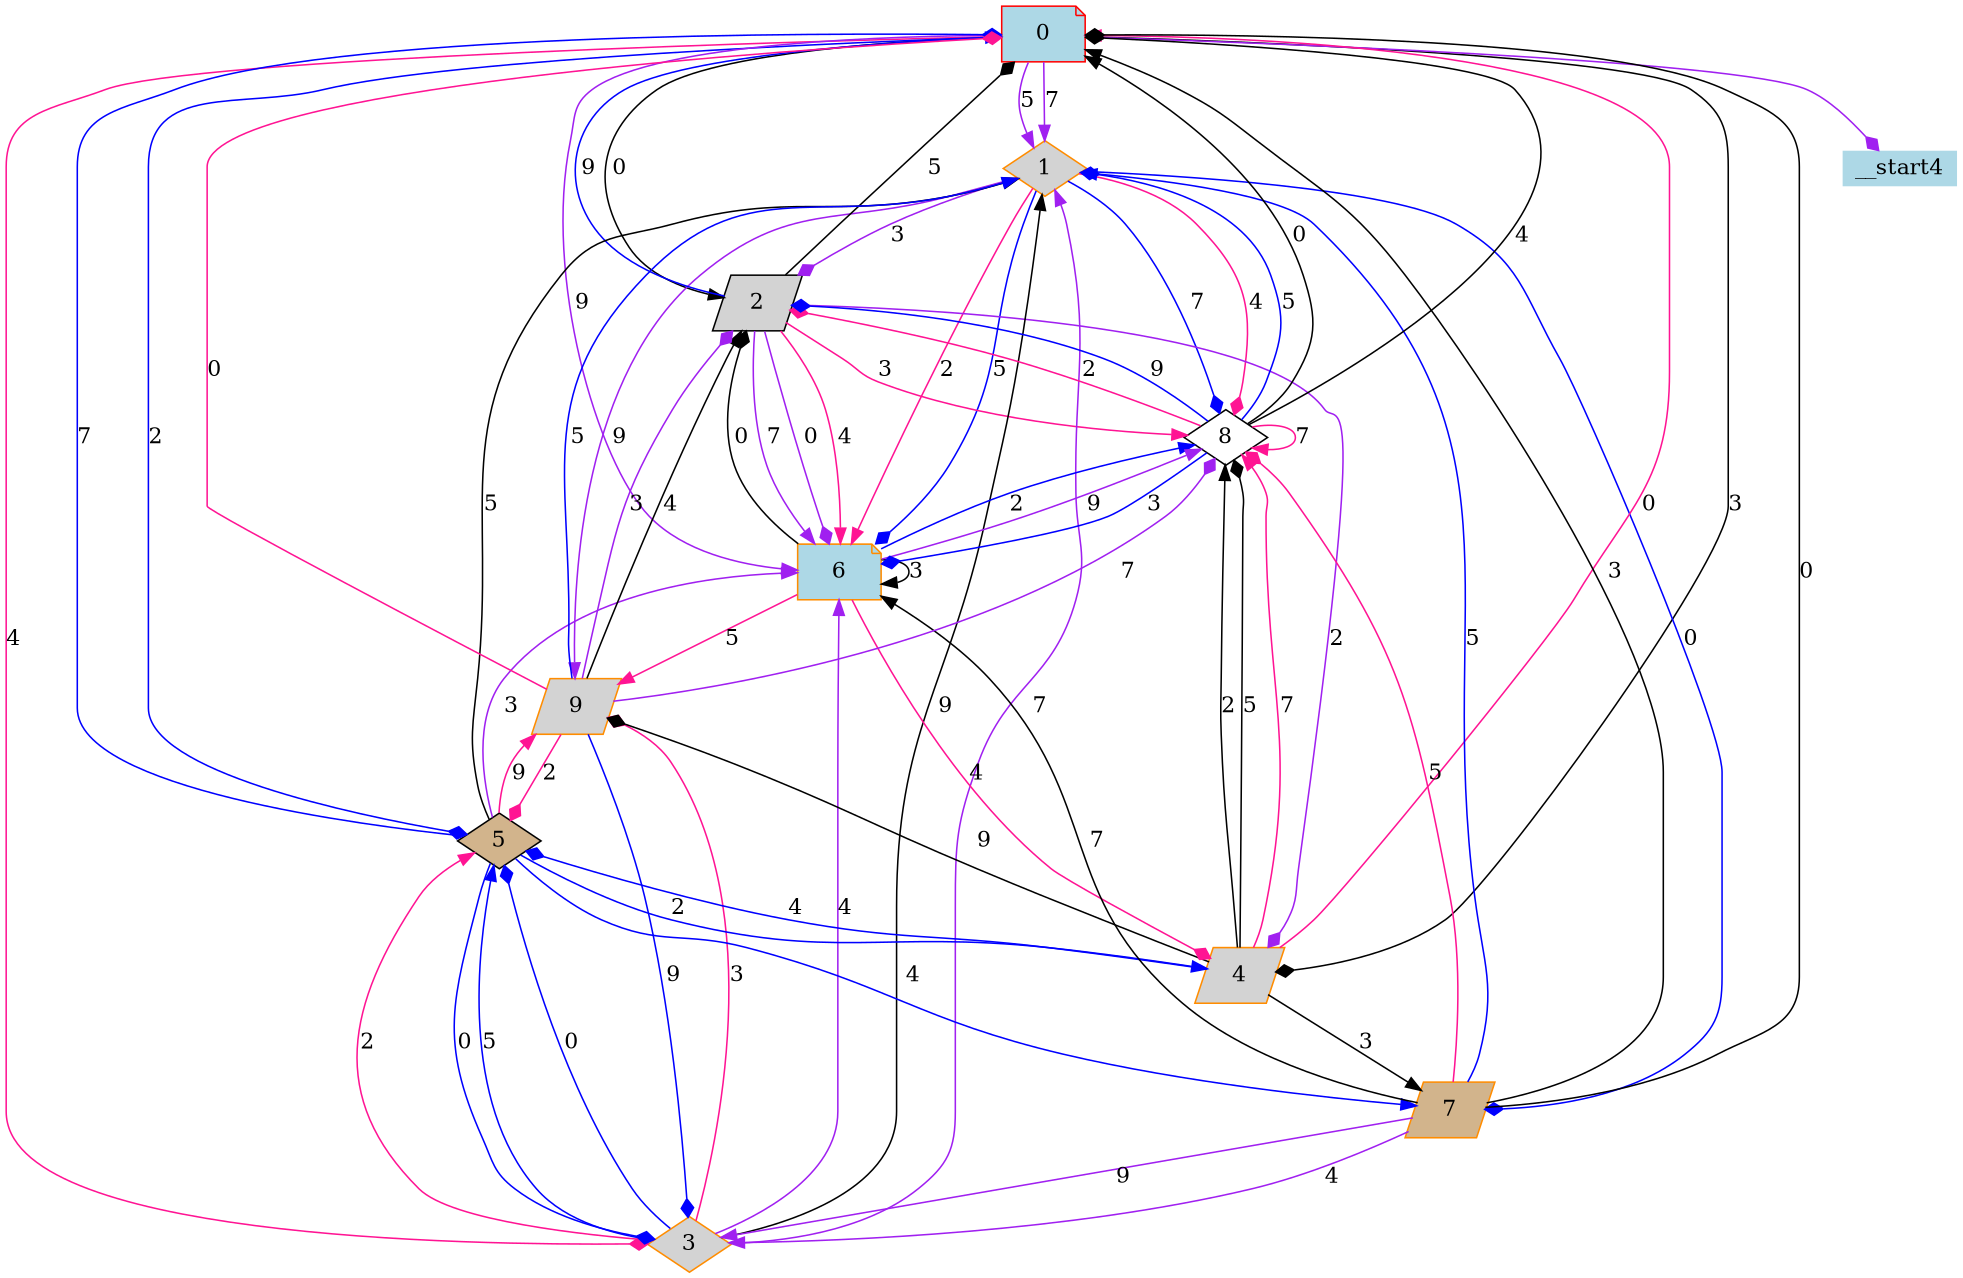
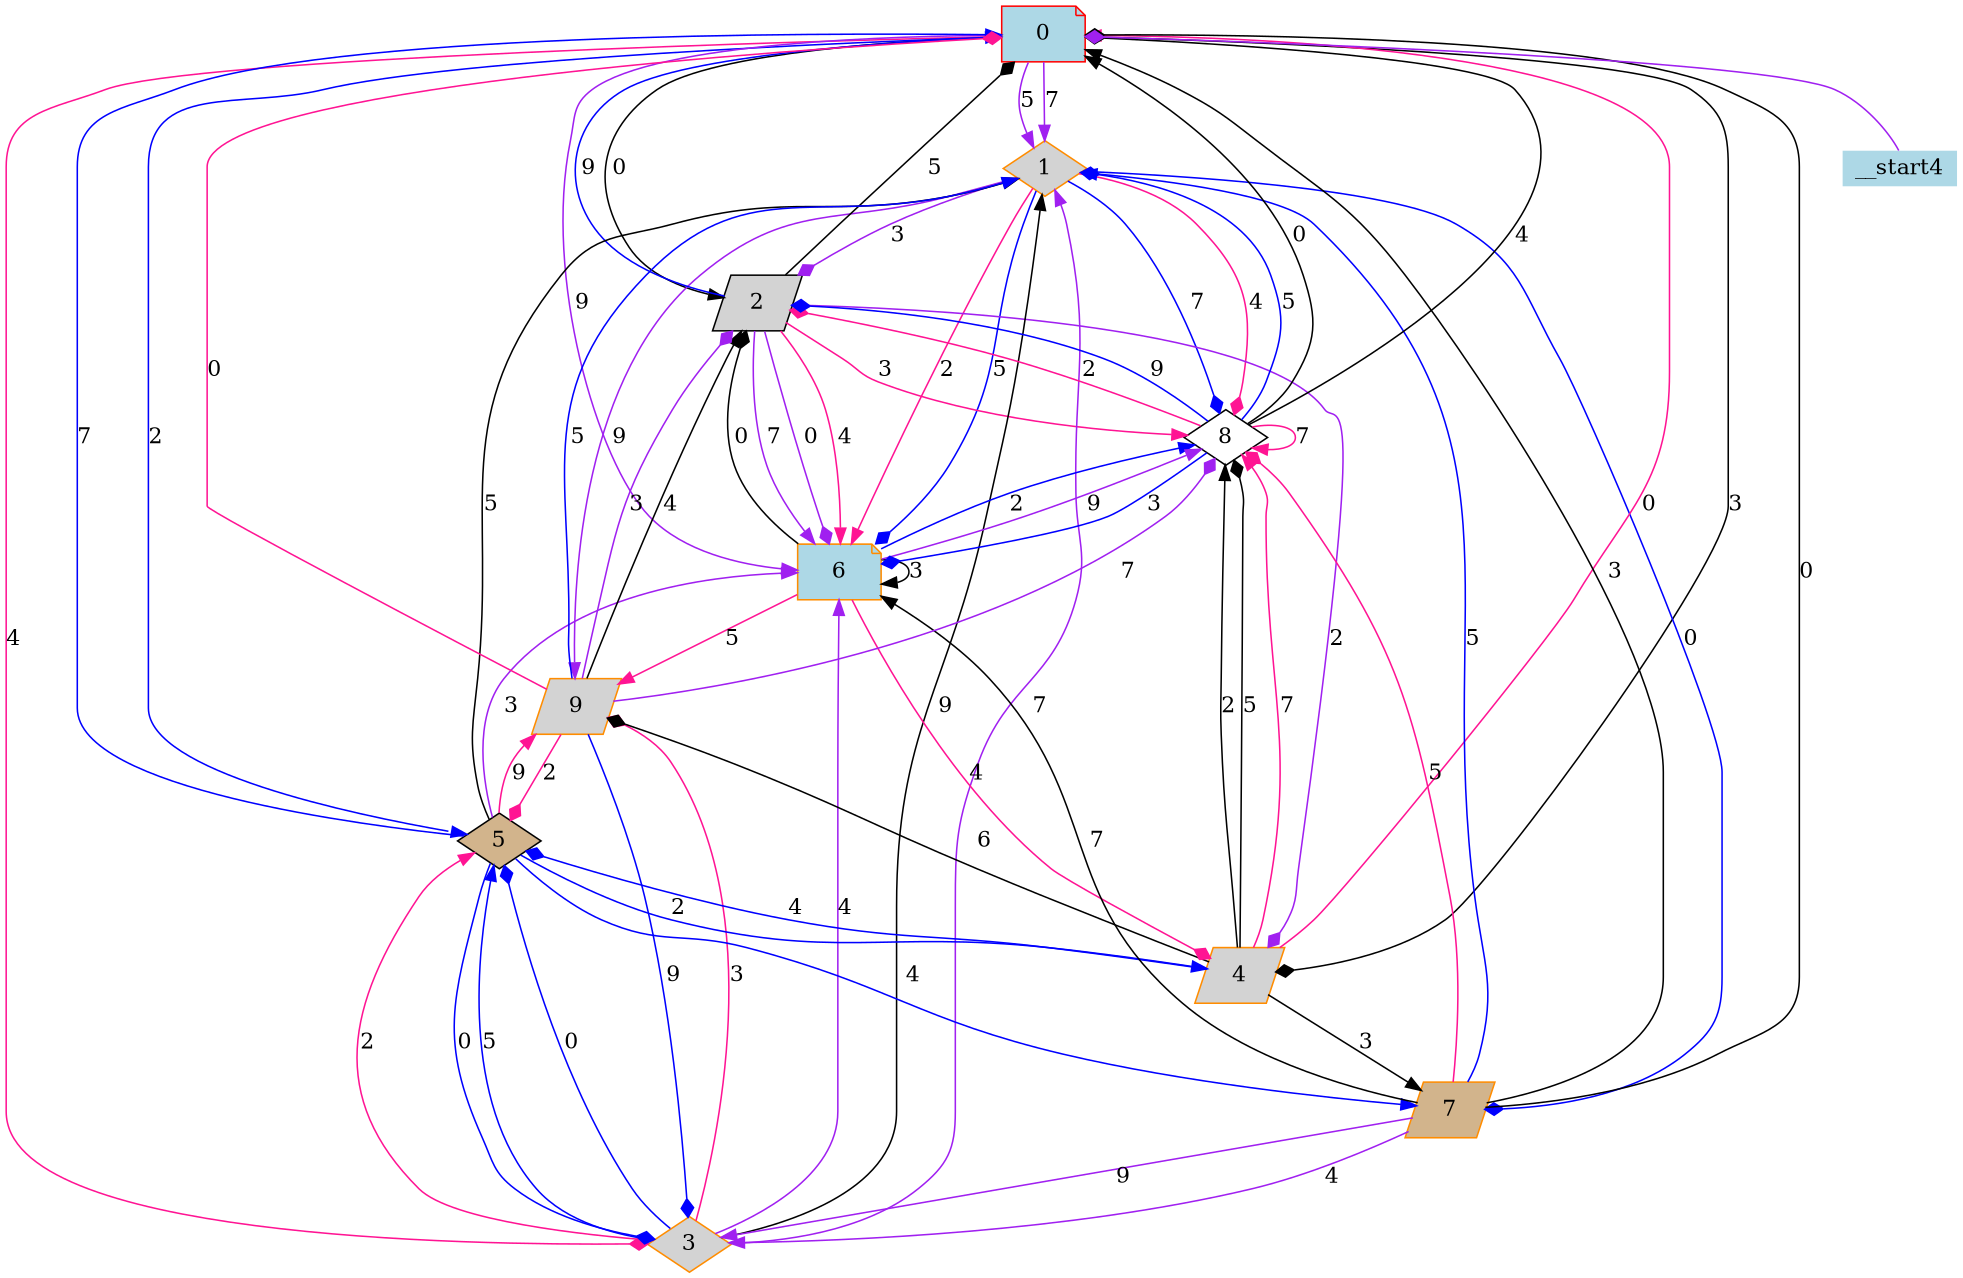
(1485, 54) -> (1700, 68)
(150, 159) -> (150, 159)
(77, 174) -> (77, 174)
(985, 841) -> (985, 841)
